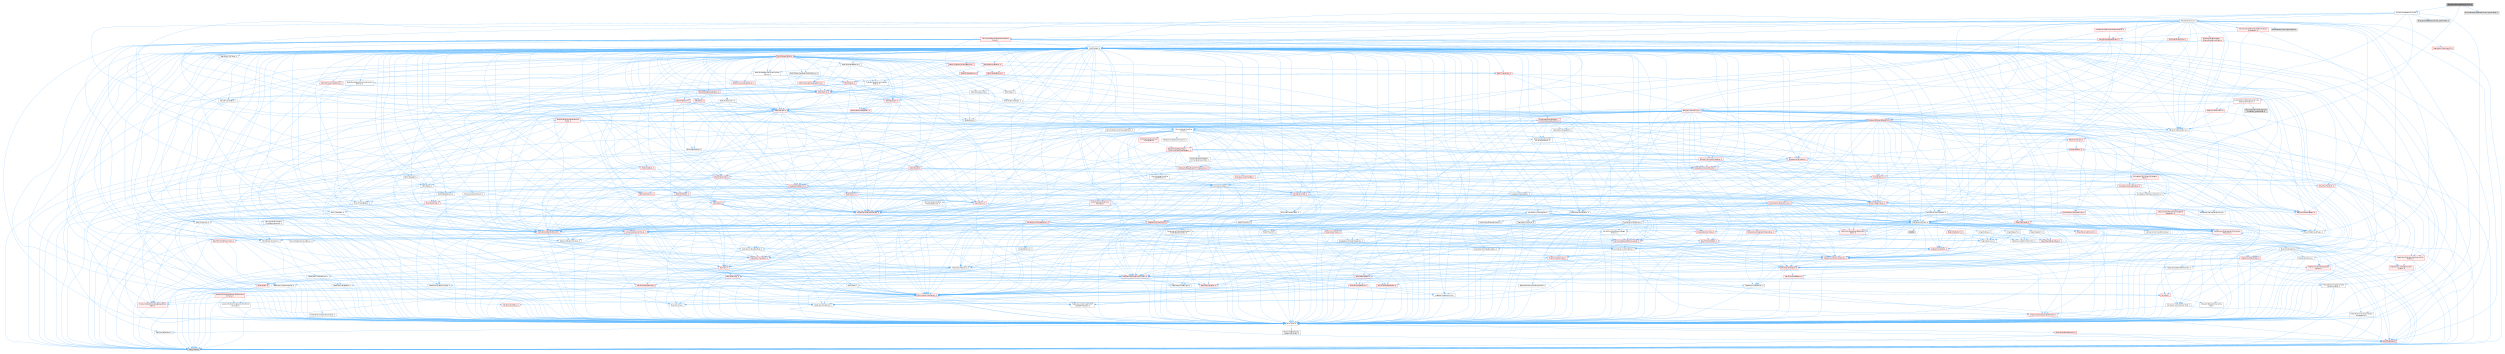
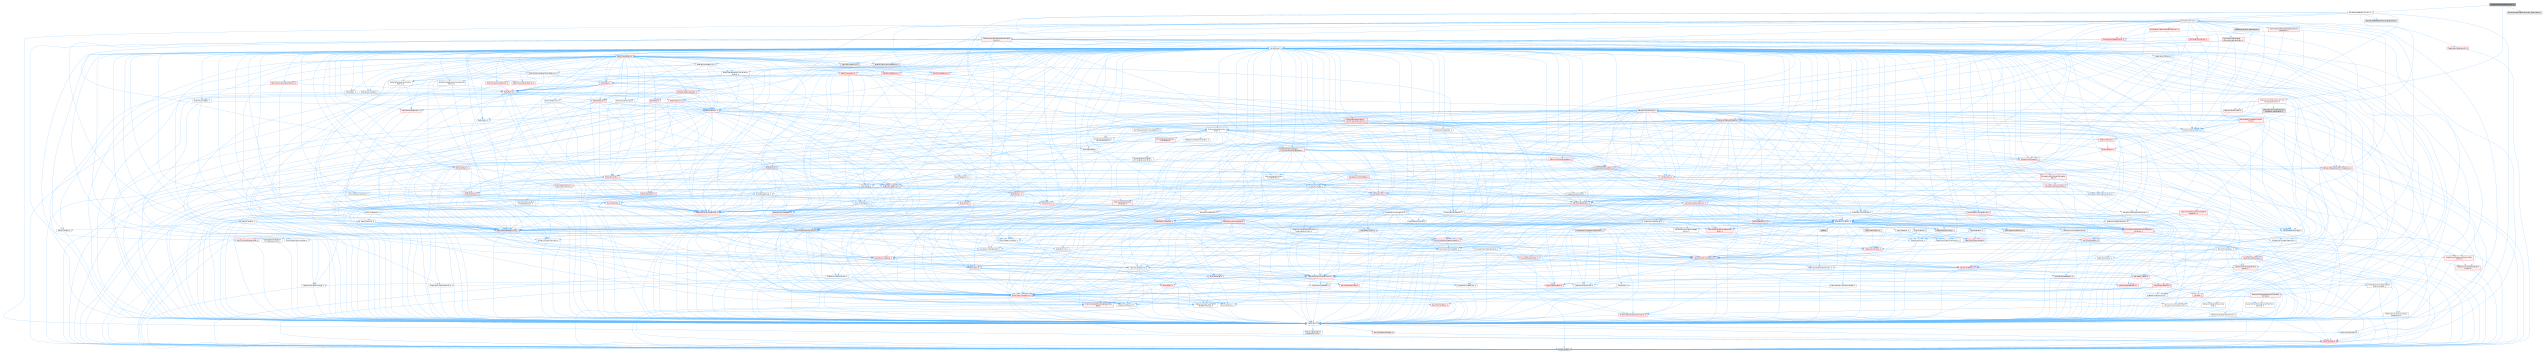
(993, 96) -> (471, 64)
(462, 227) -> (539, 234)
